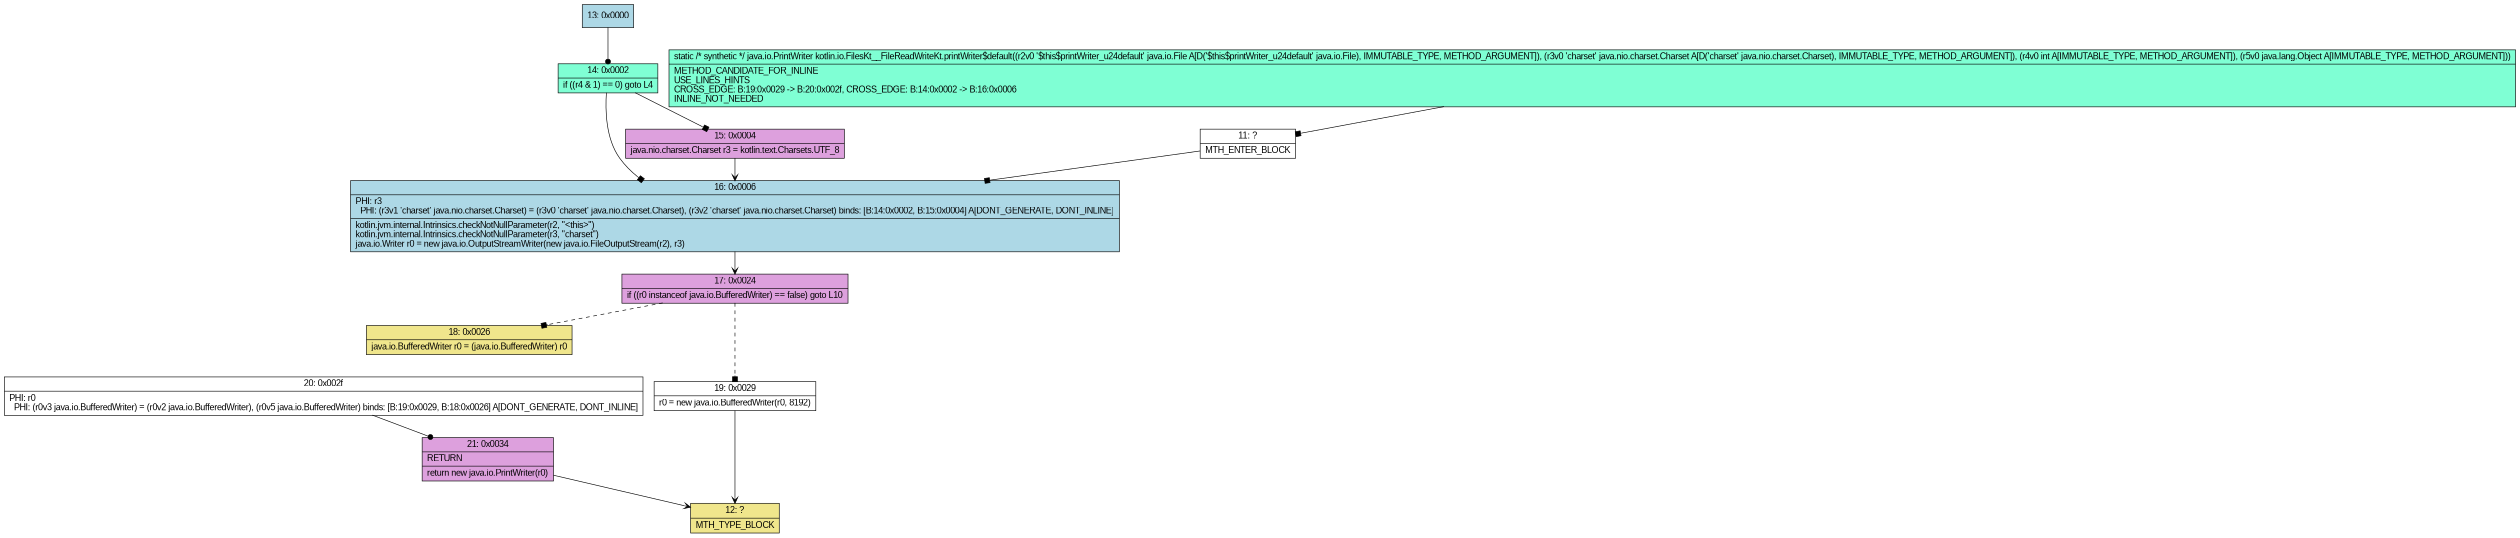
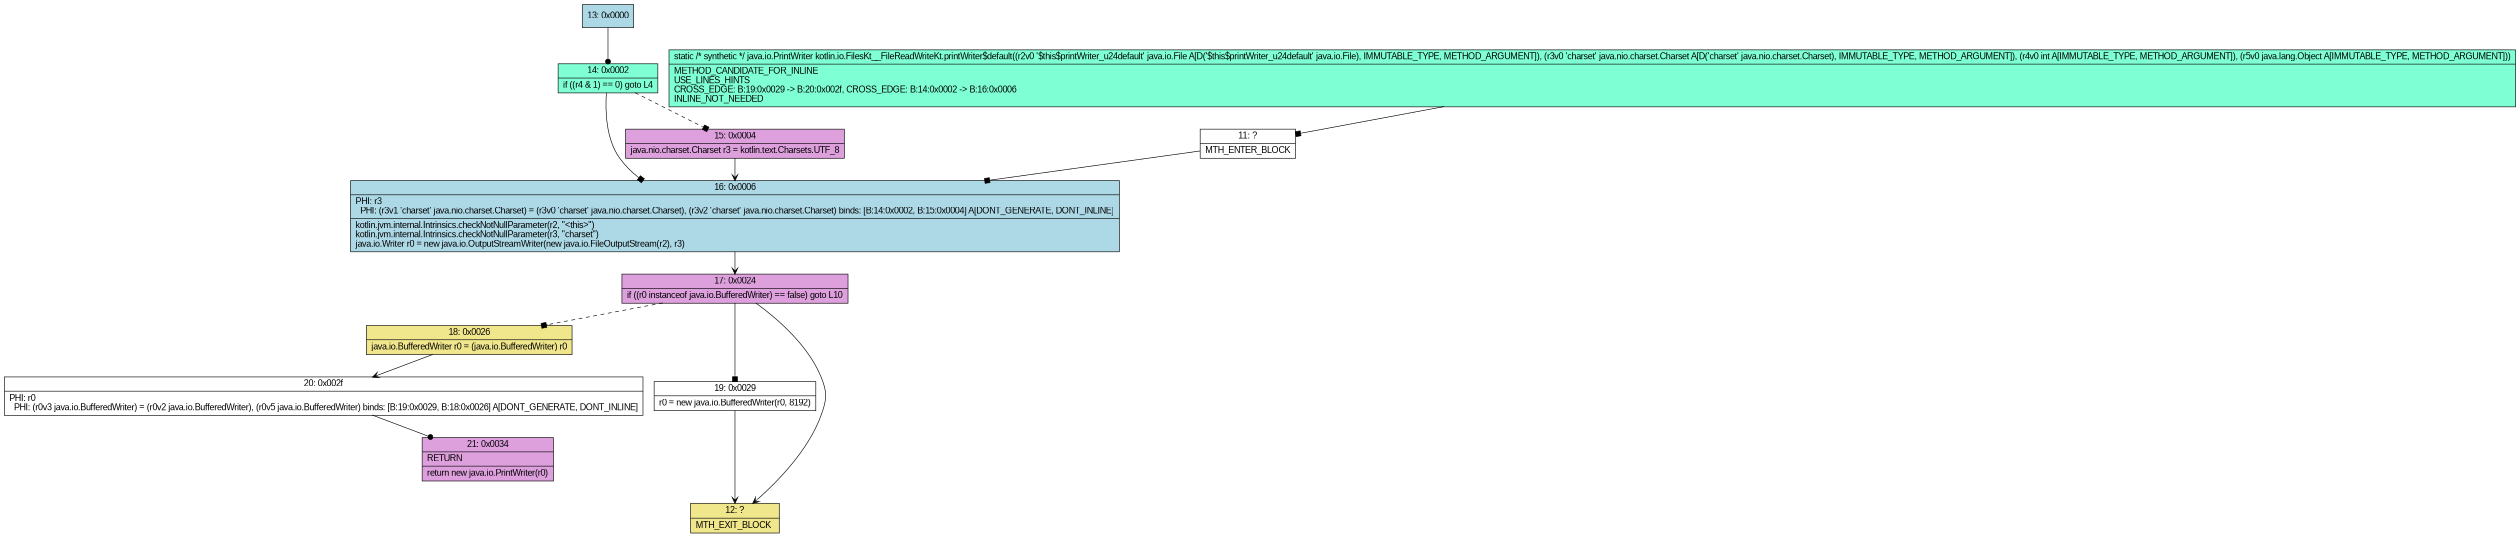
(669, 110) -> (669, 110)
(735, 339) -> (735, 339)
none -> (406, 365)
(619, 491) -> (825, 399)
(735, 525) -> (733, 525)
